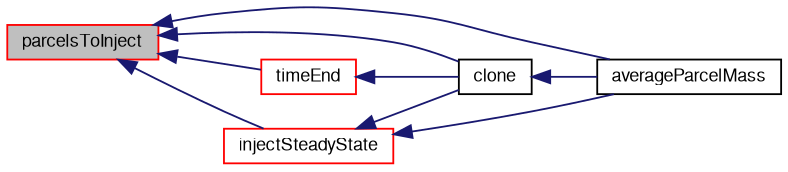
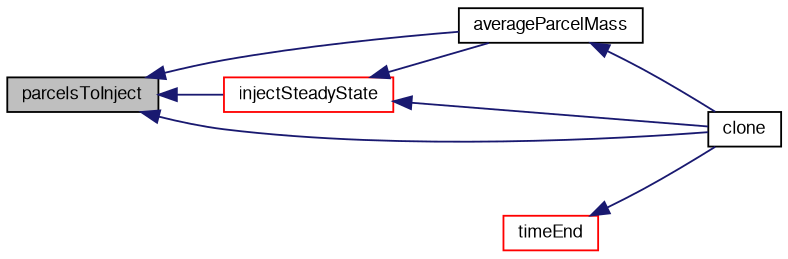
(83, 42) -> (83, 95)
(219, 63) -> none
(574, 77) -> (662, 80)
